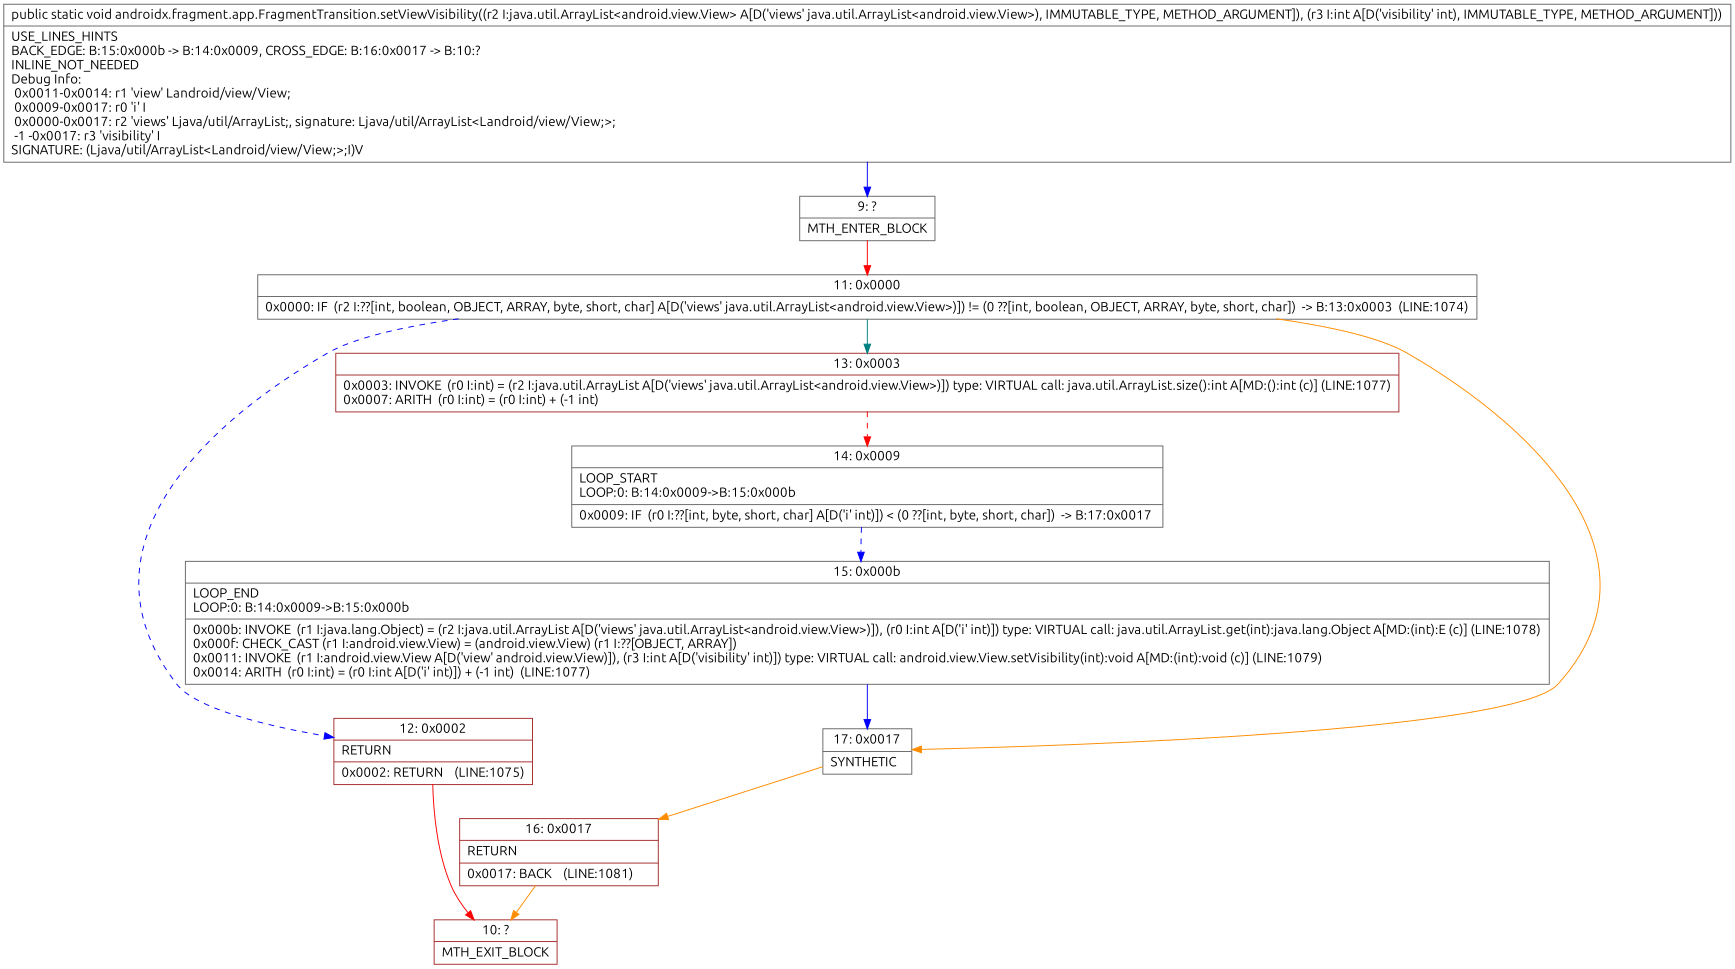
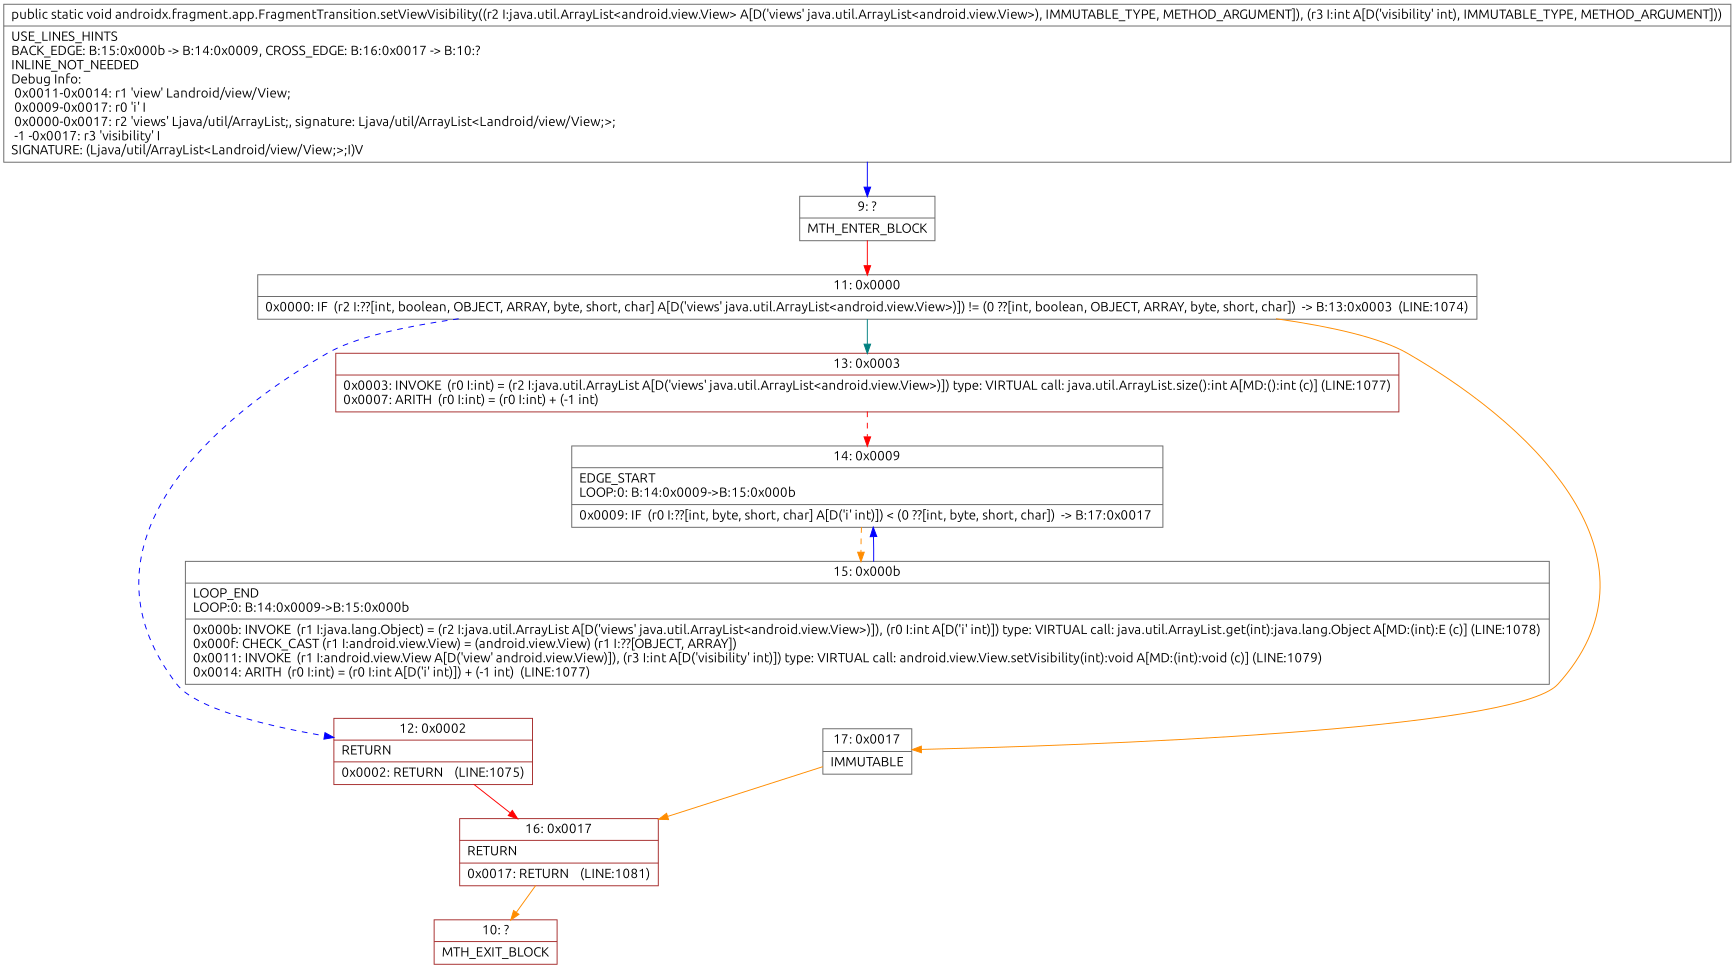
(619, 479) -> (618, 479)
(861, 540) -> (861, 540)
(867, 702) -> (874, 549)
(864, 762) -> (867, 762)
(440, 851) -> (492, 798)
(550, 874) -> (559, 874)
